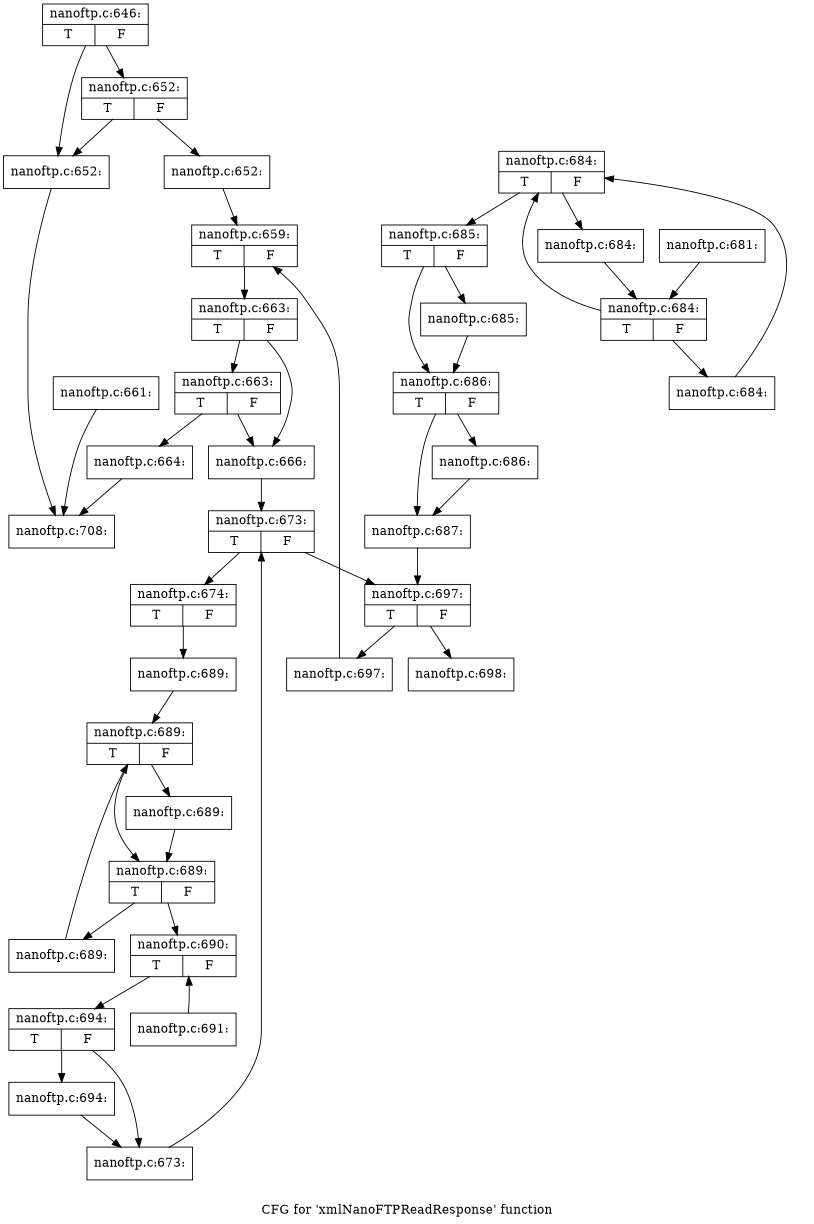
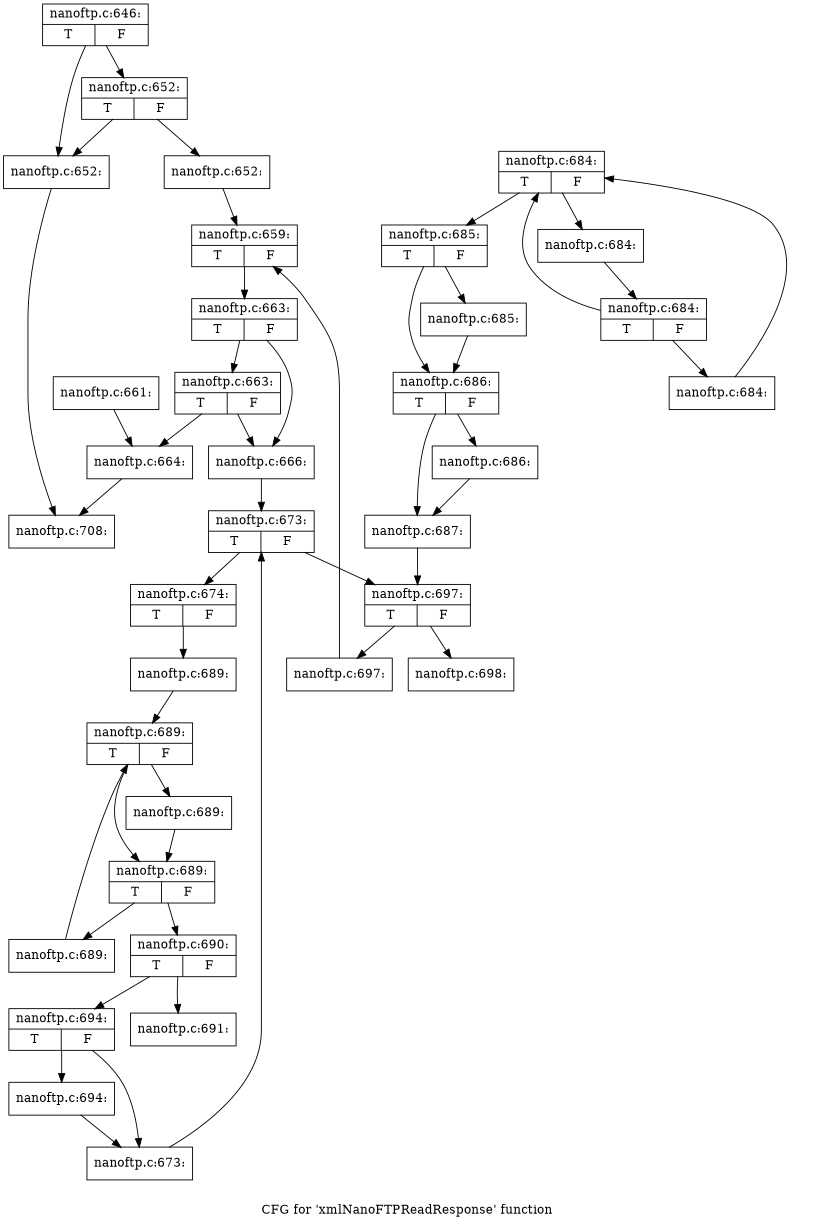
(712, 246) -> none
(75, 456) -> (121, 424)
(189, 999) -> (177, 990)
